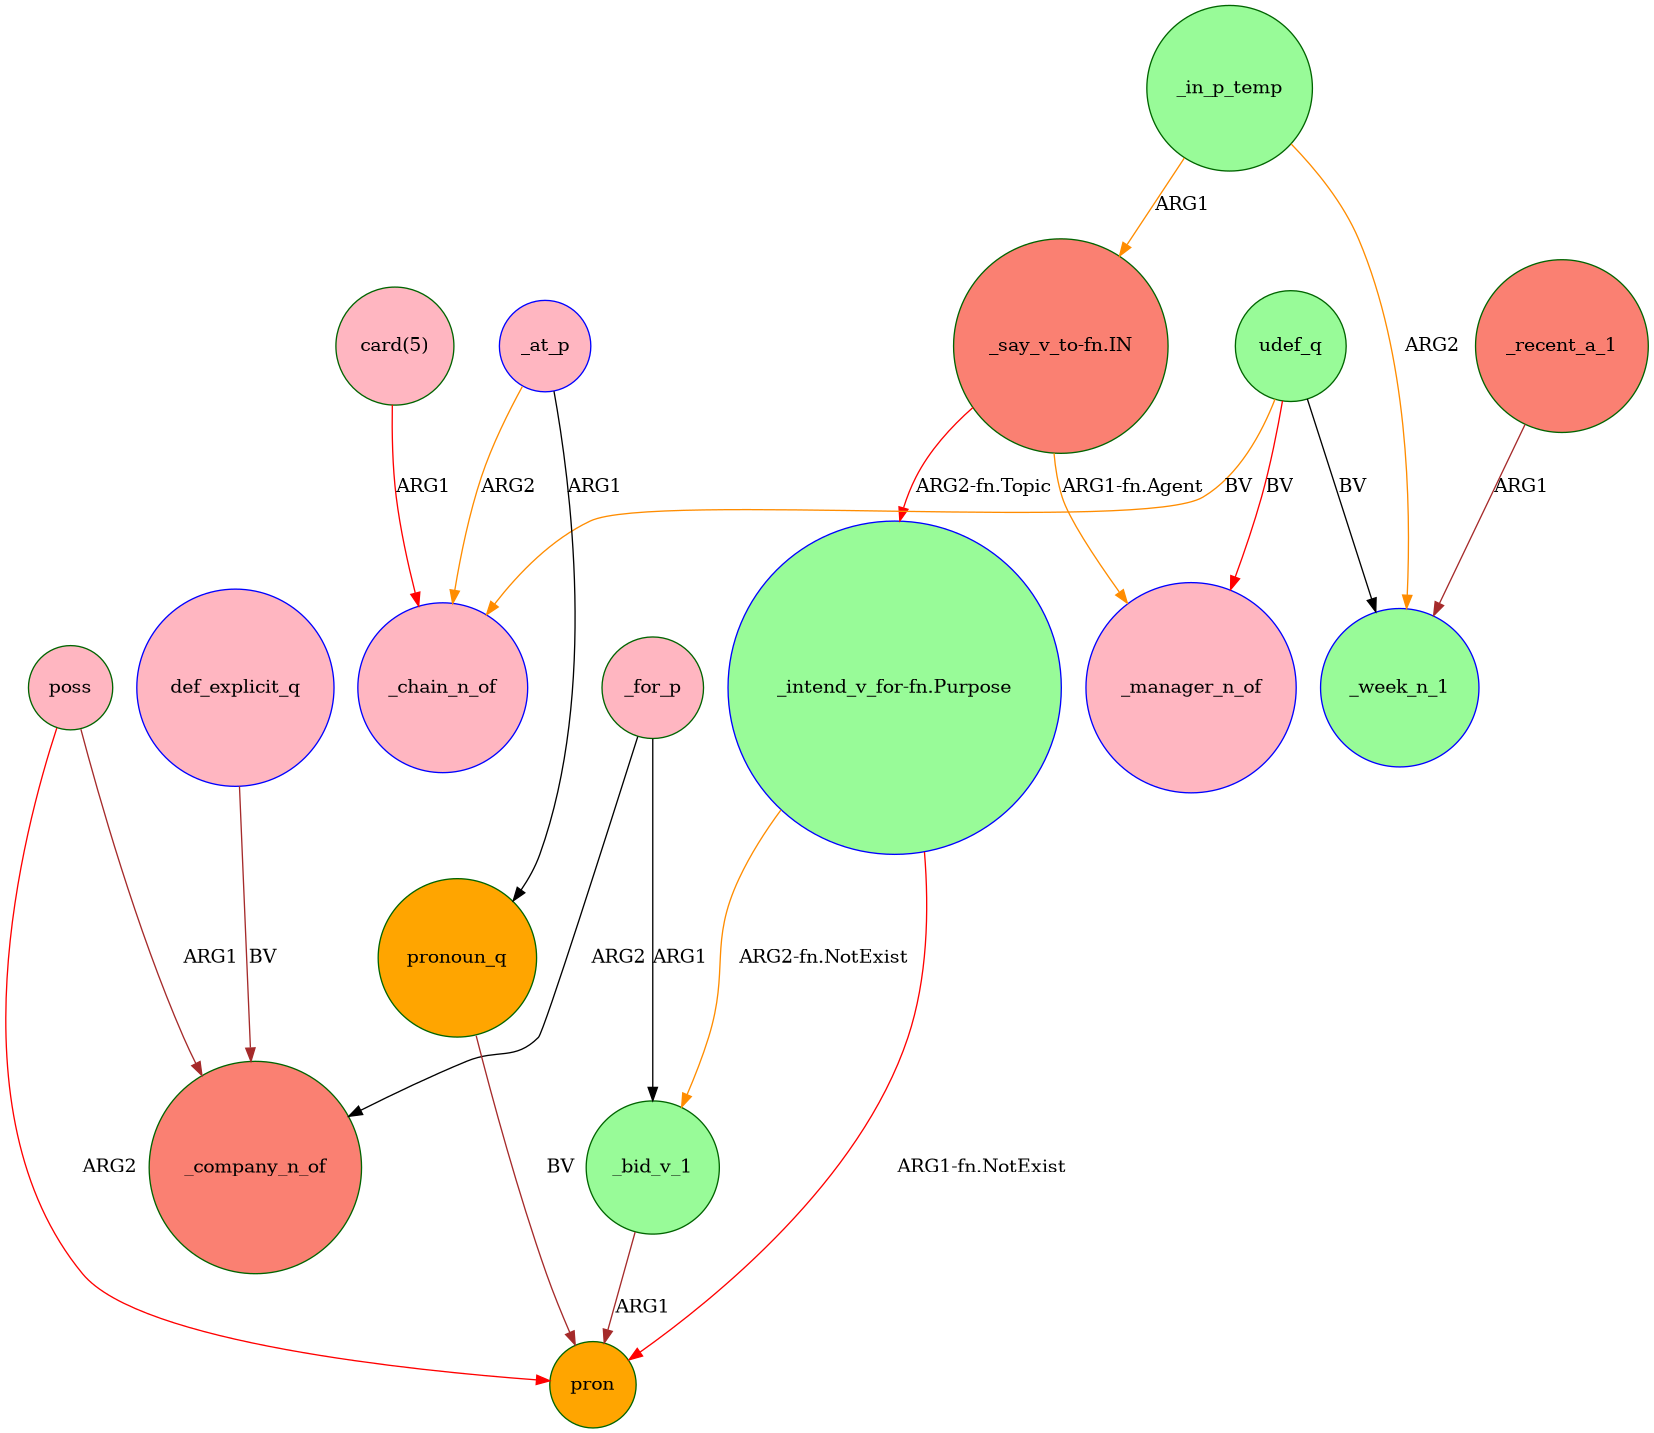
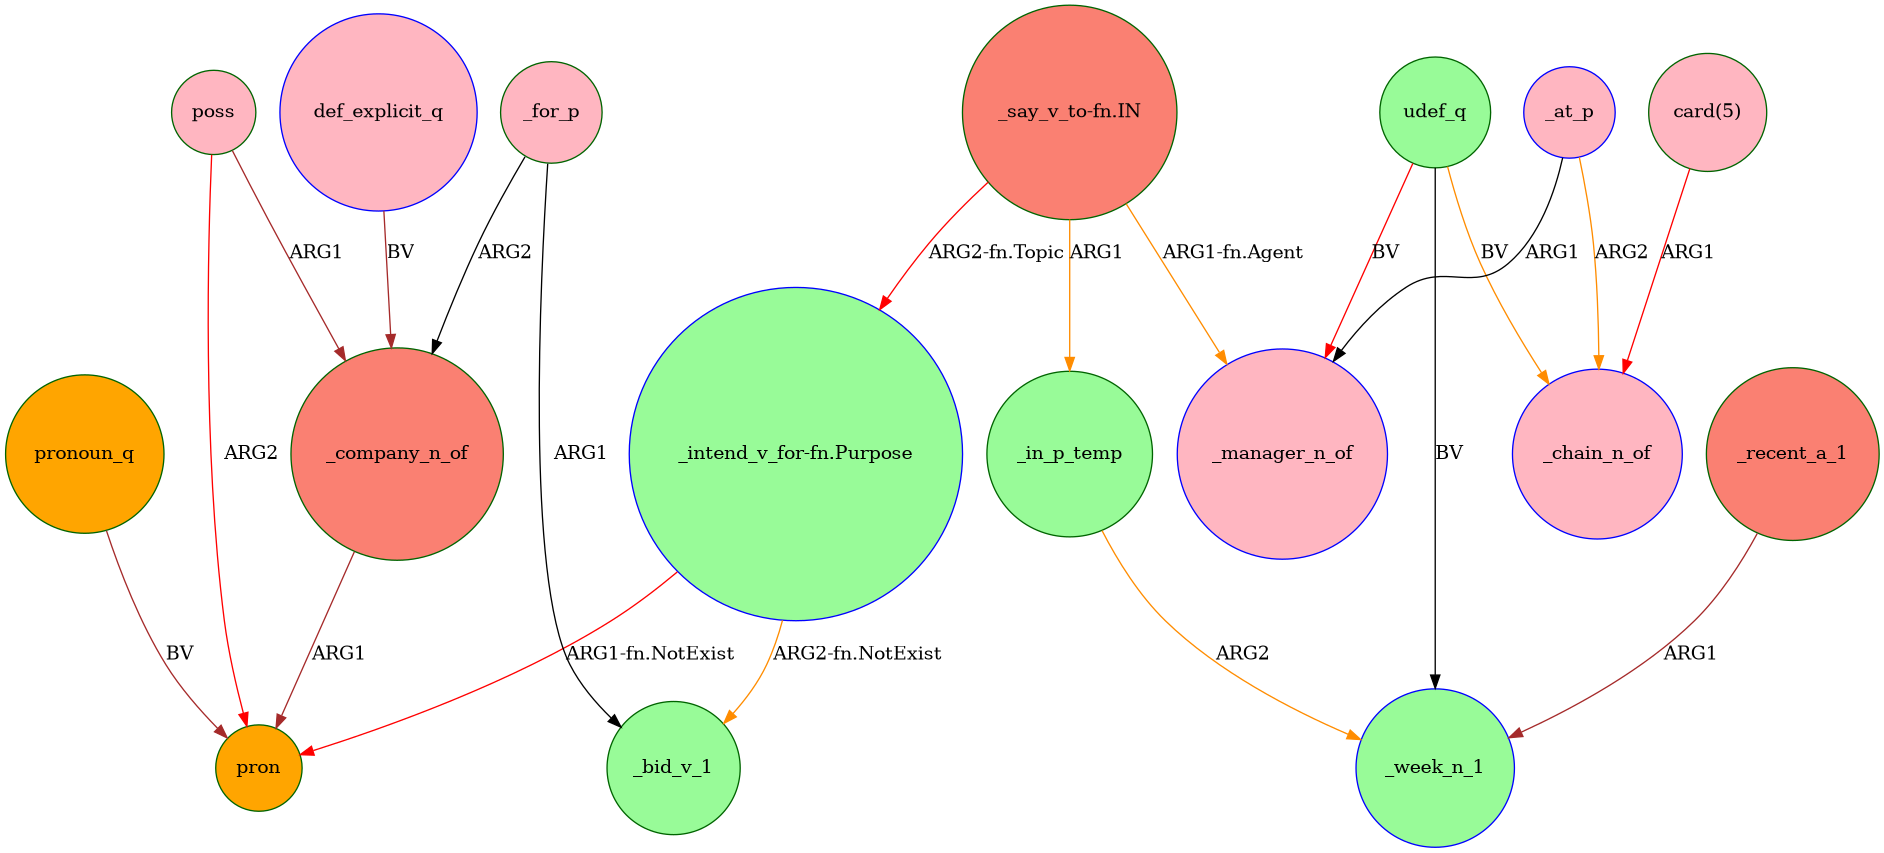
(1156, 201) -> (1070, 288)
(574, 644) -> (1473, 277)
(622, 1281) -> (318, 634)
